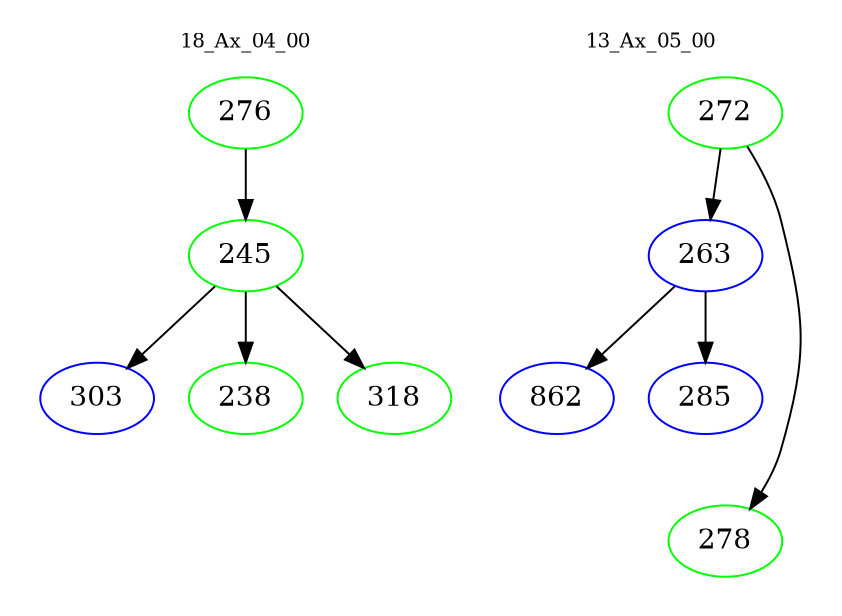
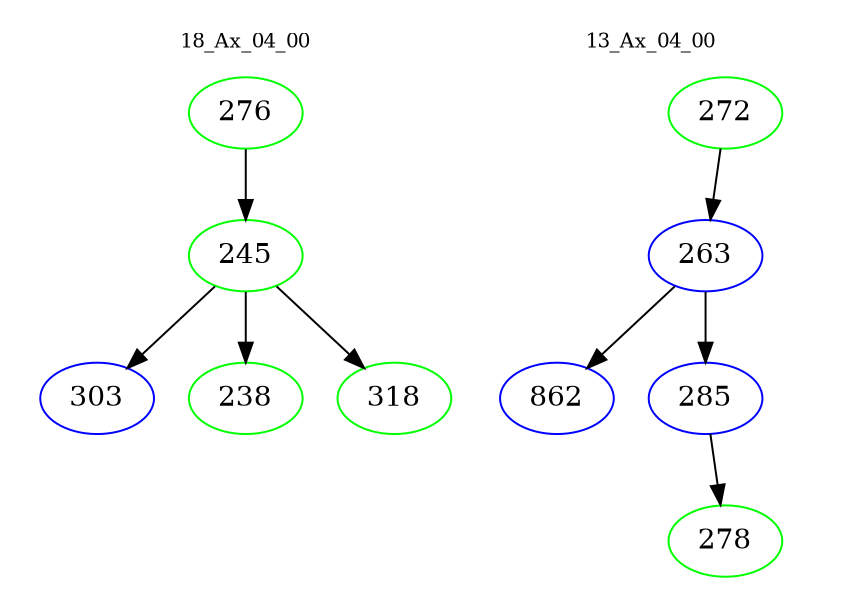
(651, 43) -> (651, 43)
(800, 318) -> (714, 459)
